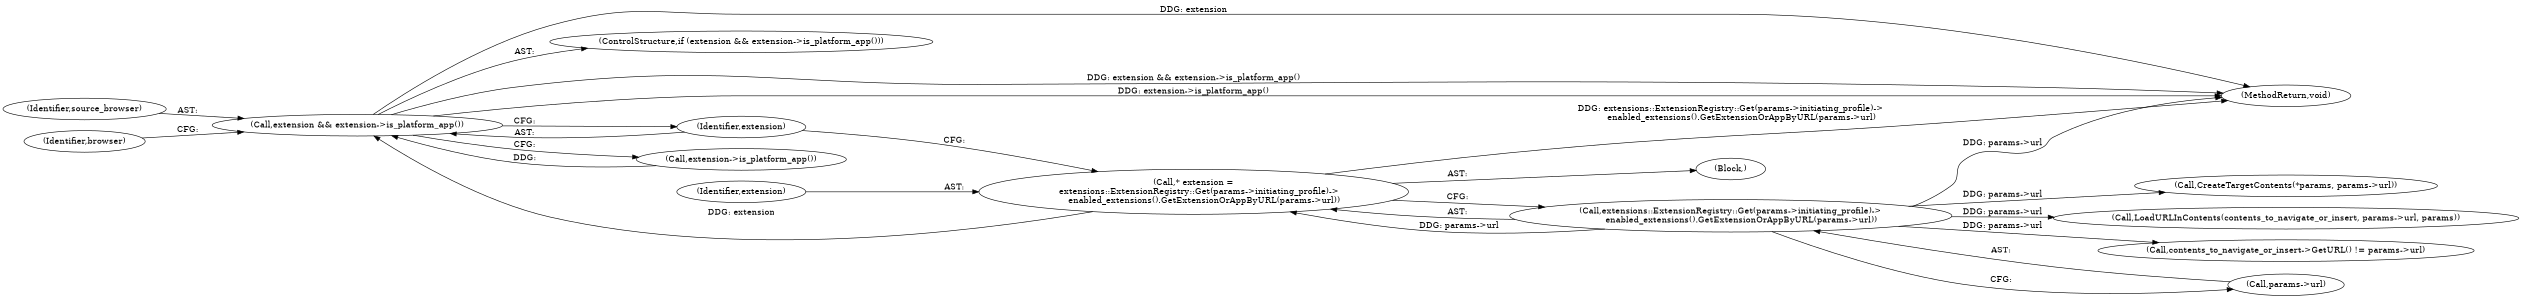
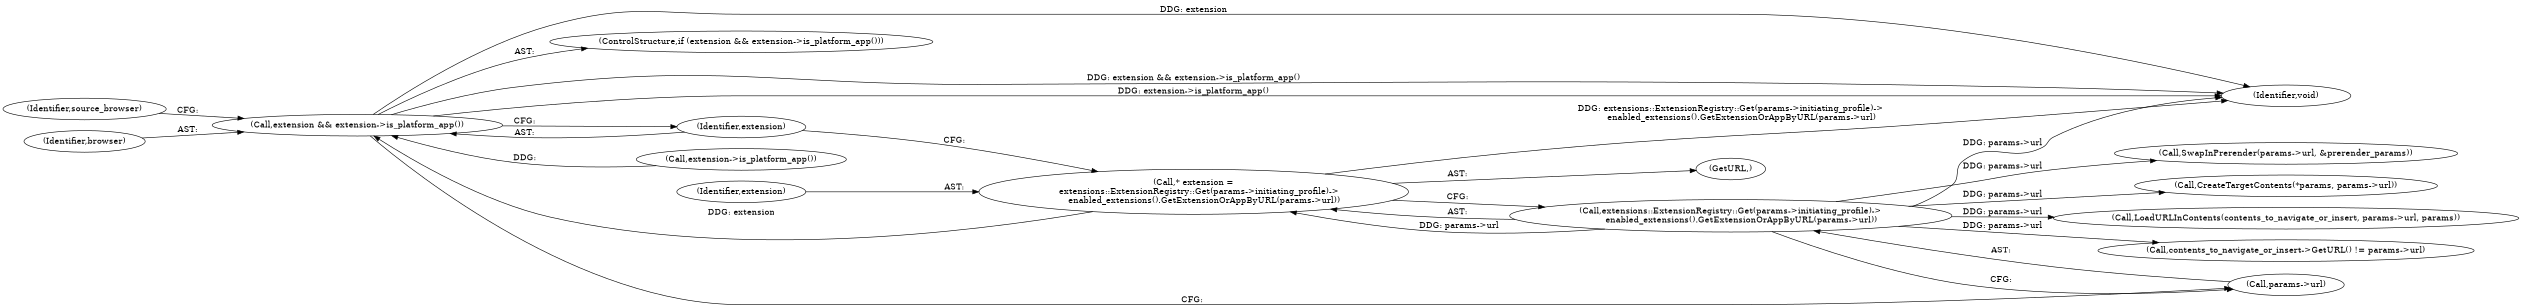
(2286, 96) -> (2286, 96)
(189, 111) -> (189, 111)
(189, 130) -> (189, 130)
(522, 150) -> (1276, 305)
none -> (2286, 153)
(1731, 169) -> (1731, 169)
